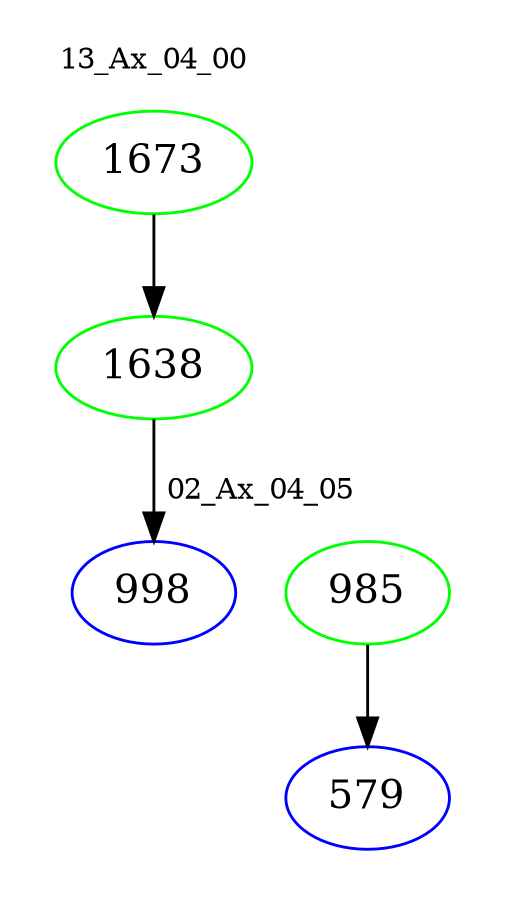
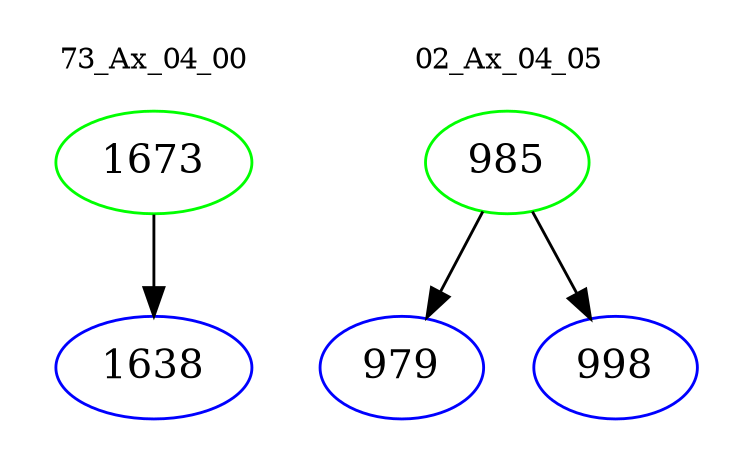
(154, 61) -> (154, 61)
(154, 368) -> (154, 368)
(154, 482) -> (555, 252)
(368, 798) -> (402, 368)
